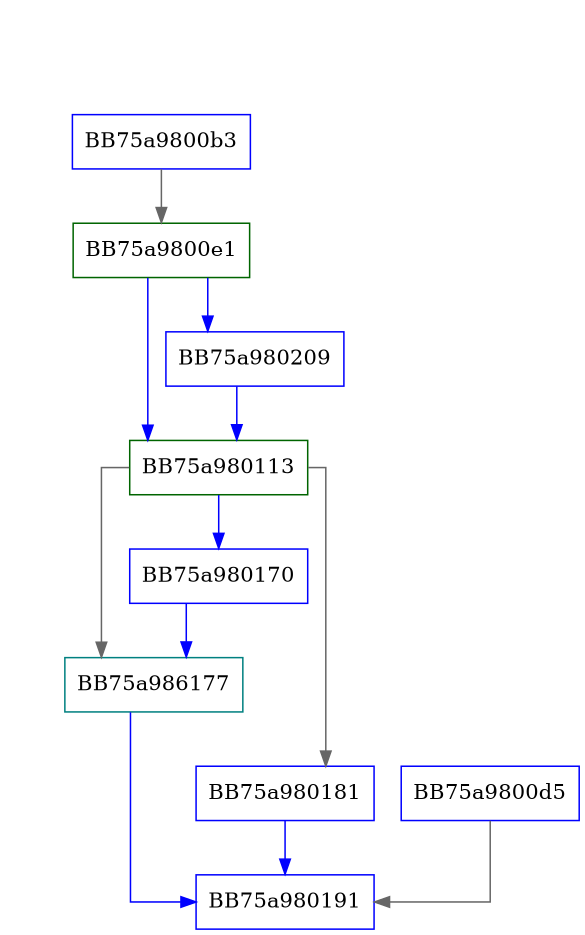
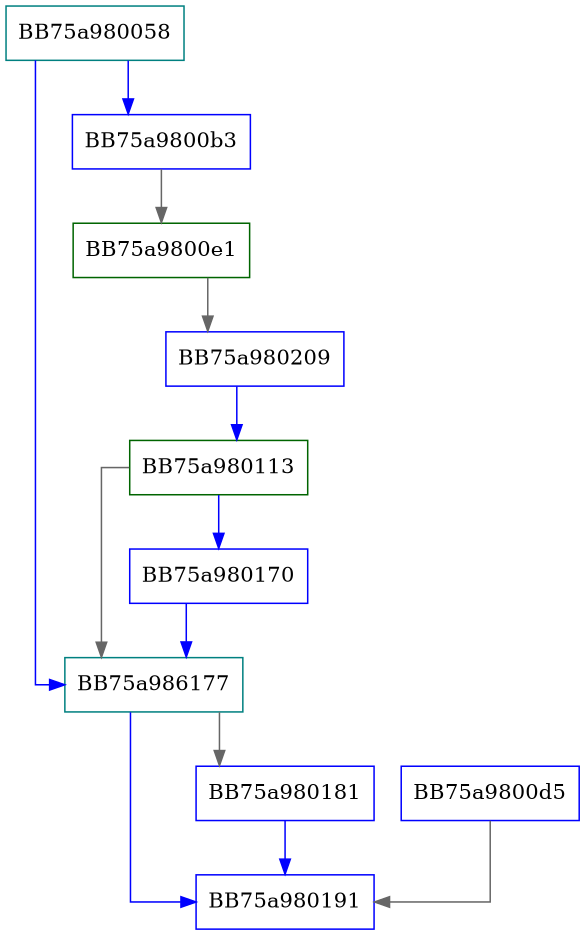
none -> (95, 33)
(208, 297) -> (208, 297)
(148, 352) -> none
(326, 600) -> (219, 731)
